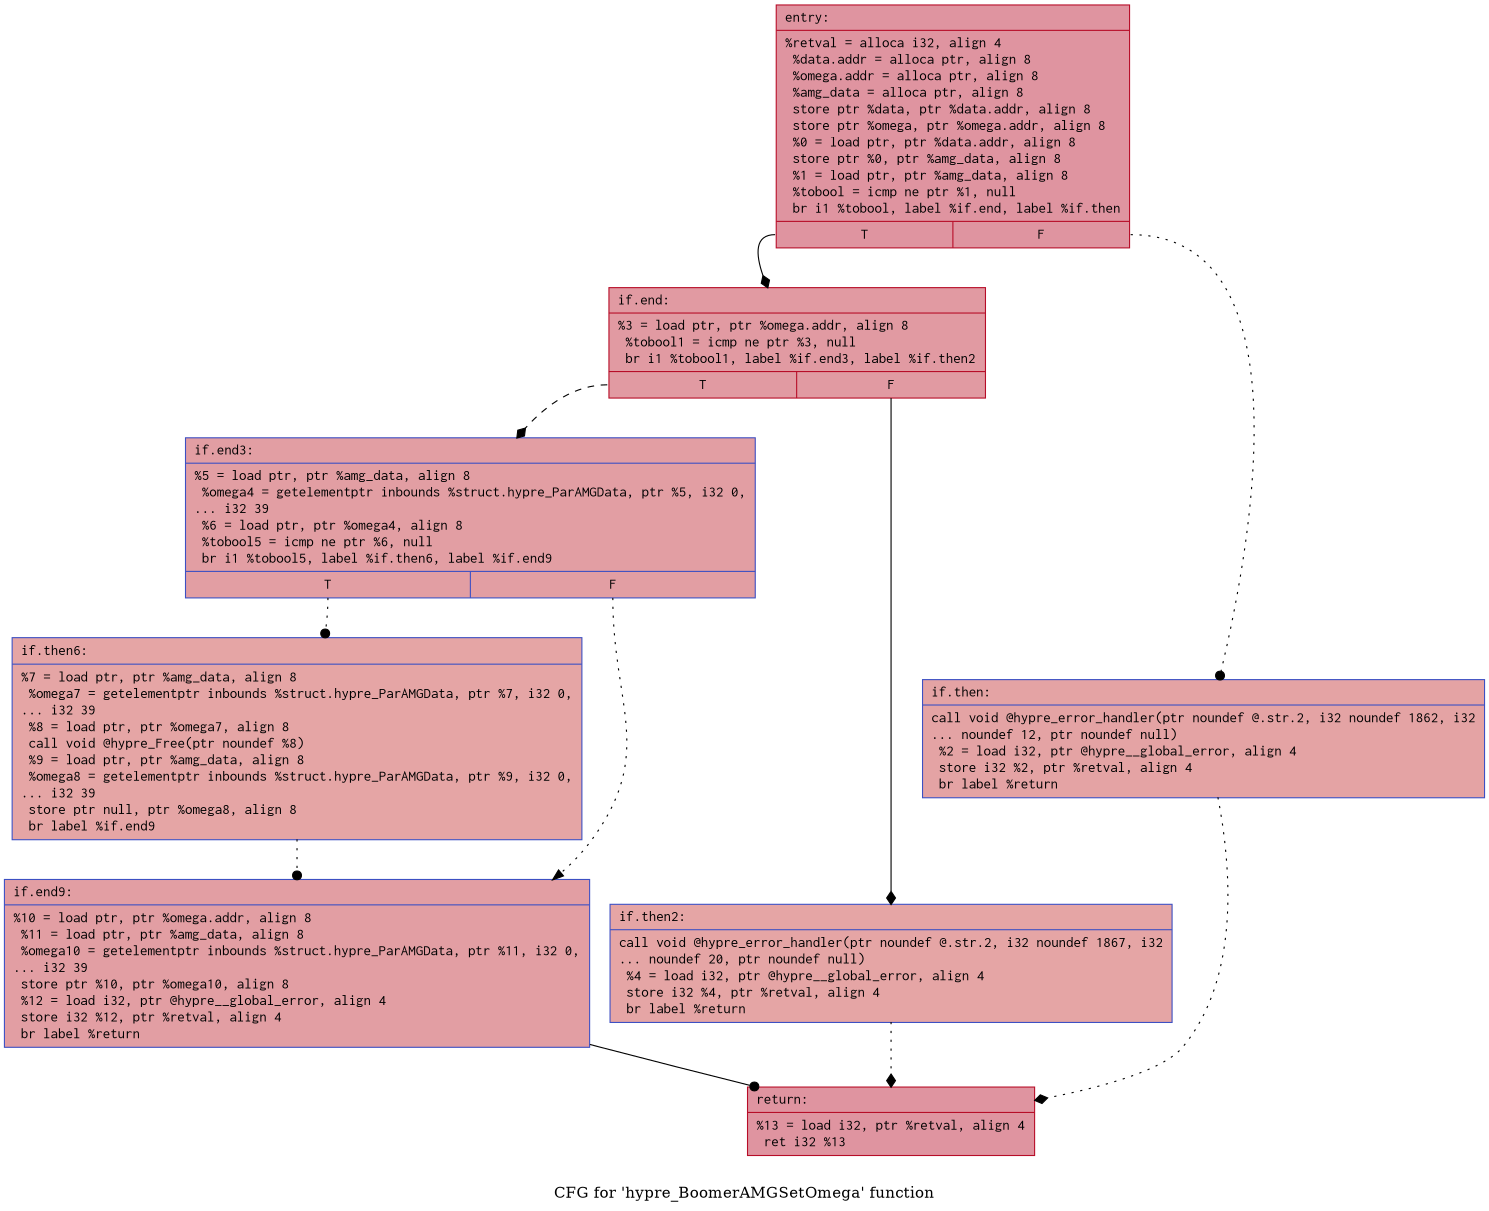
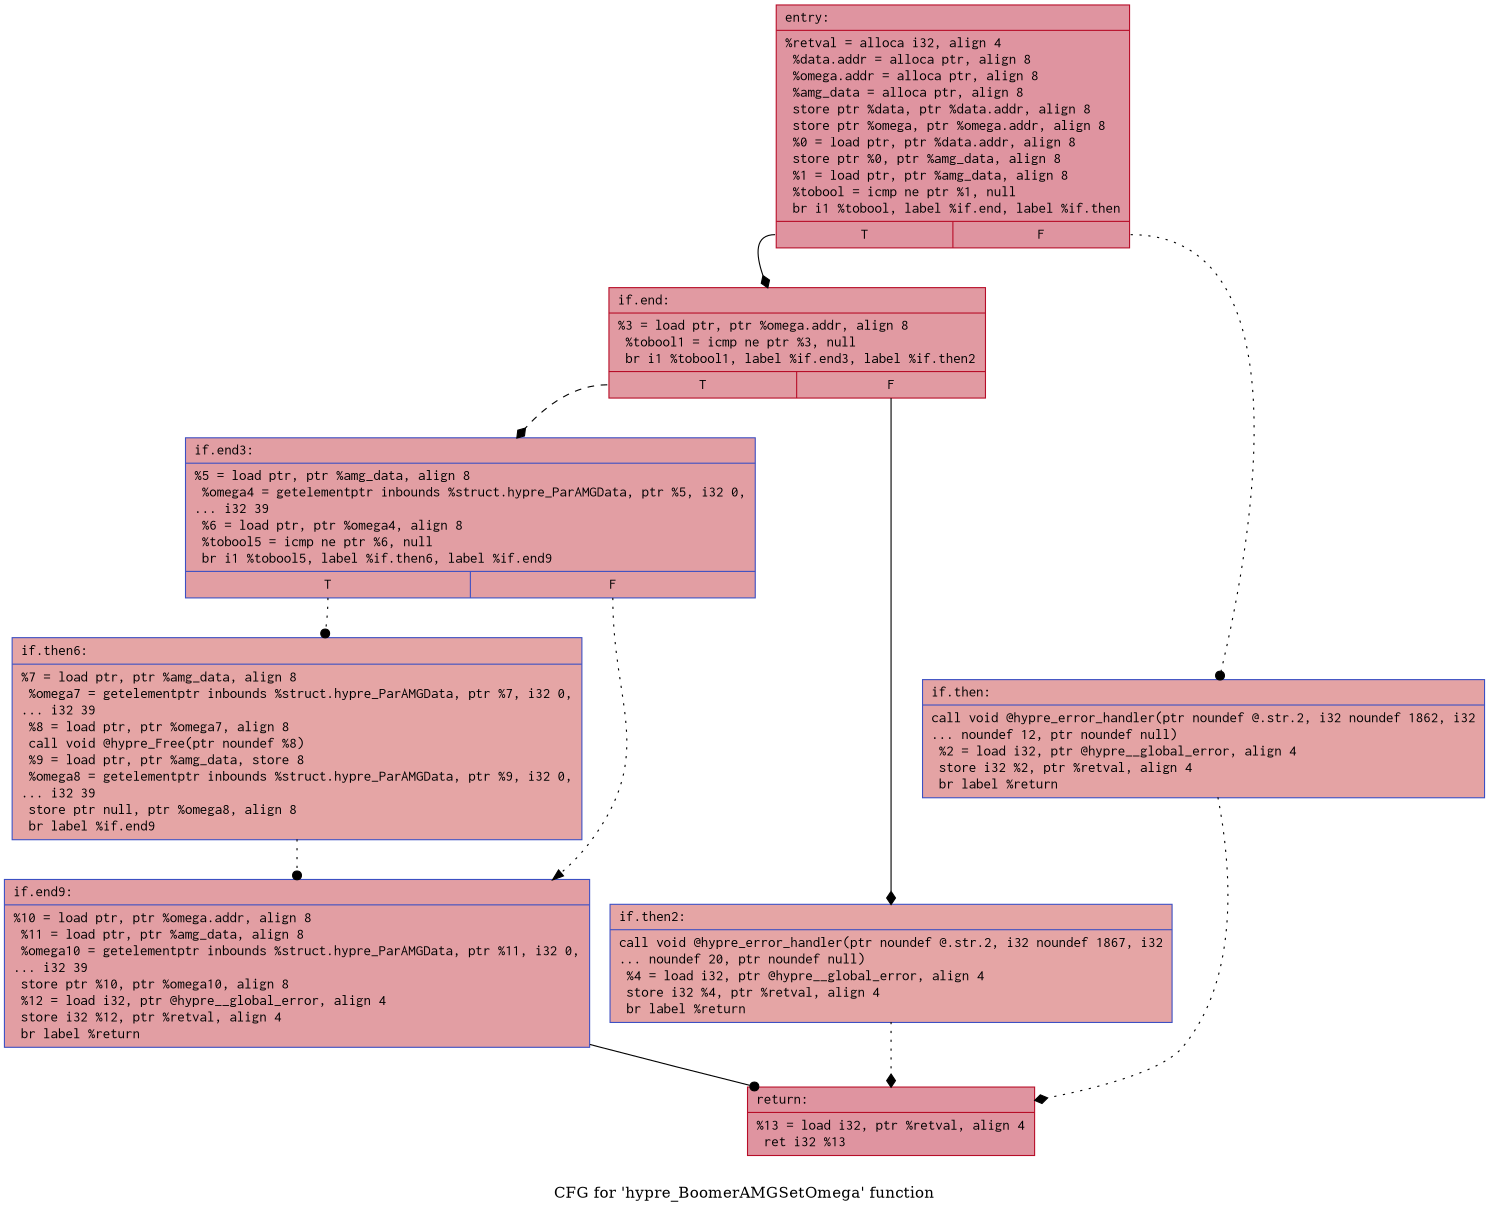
(163, 760) -> (163, 760)
